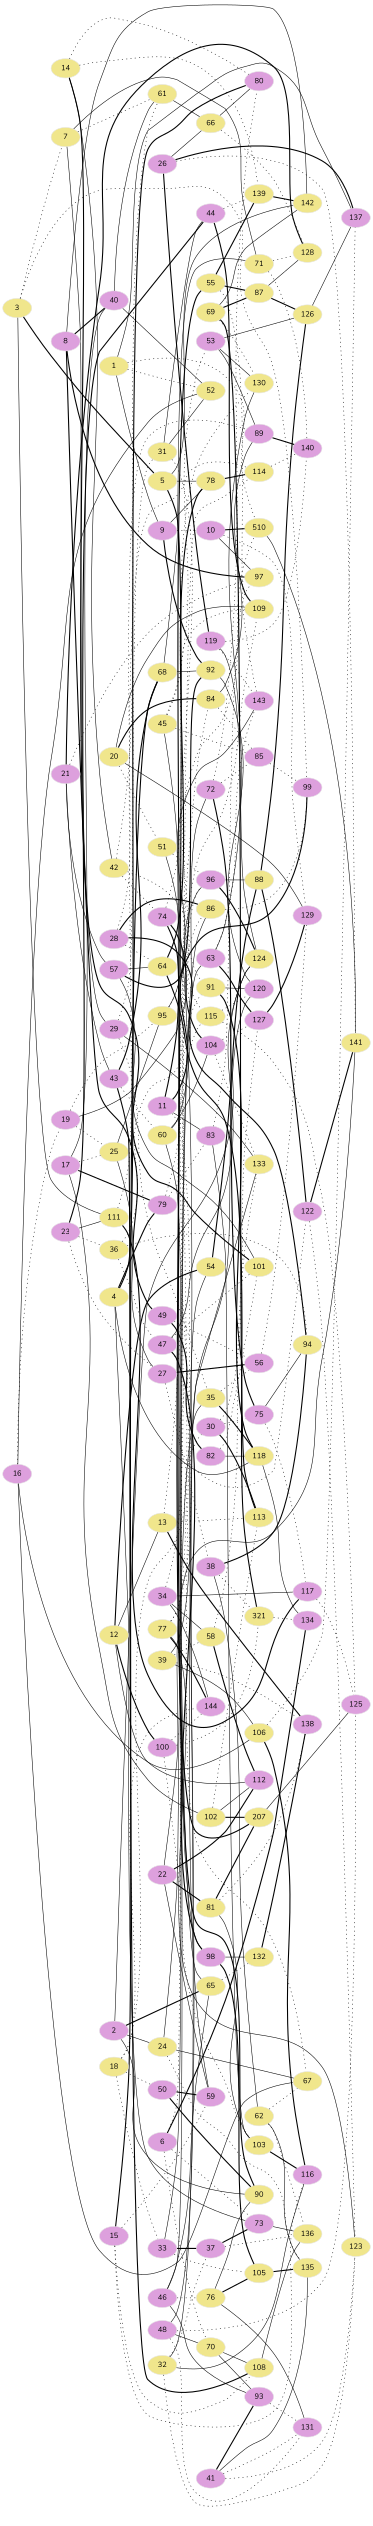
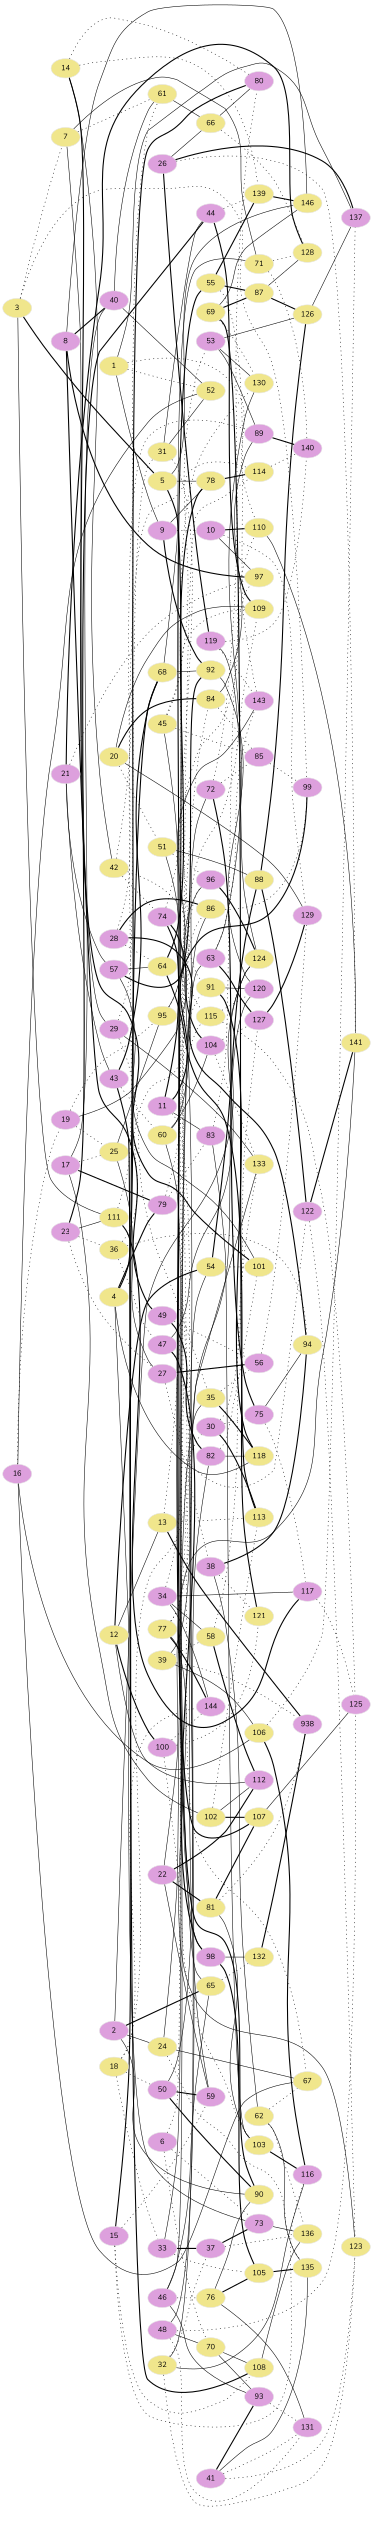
(307, 203) -> (307, 203)
(259, 528) -> (259, 528)
(236, 880) -> (212, 861)
(211, 1306) -> (235, 1267)
(259, 1616) -> (259, 1616)
(307, 1621) -> none
(307, 1724) -> (307, 1724)
none -> (193, 1774)
(259, 1817) -> (259, 1817)
